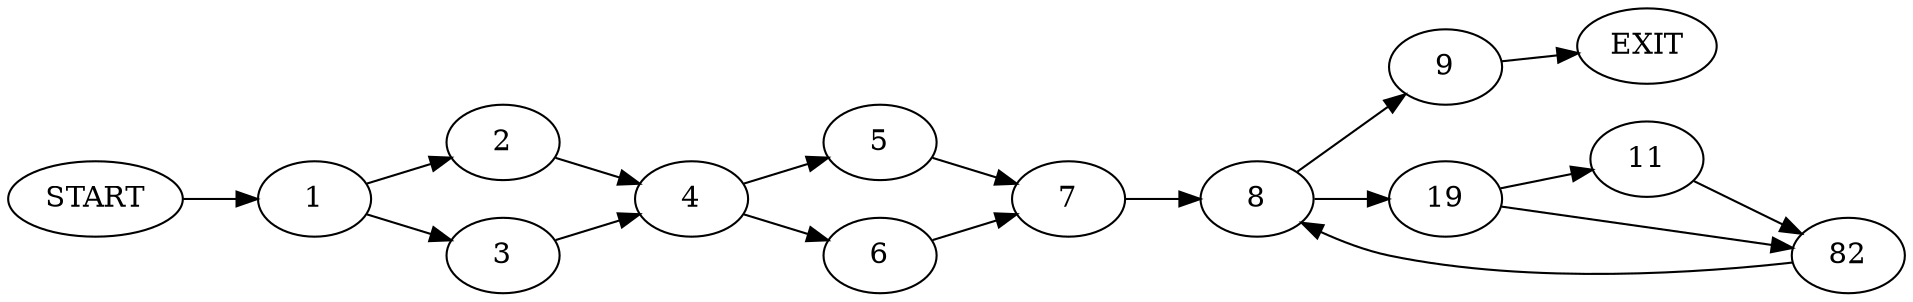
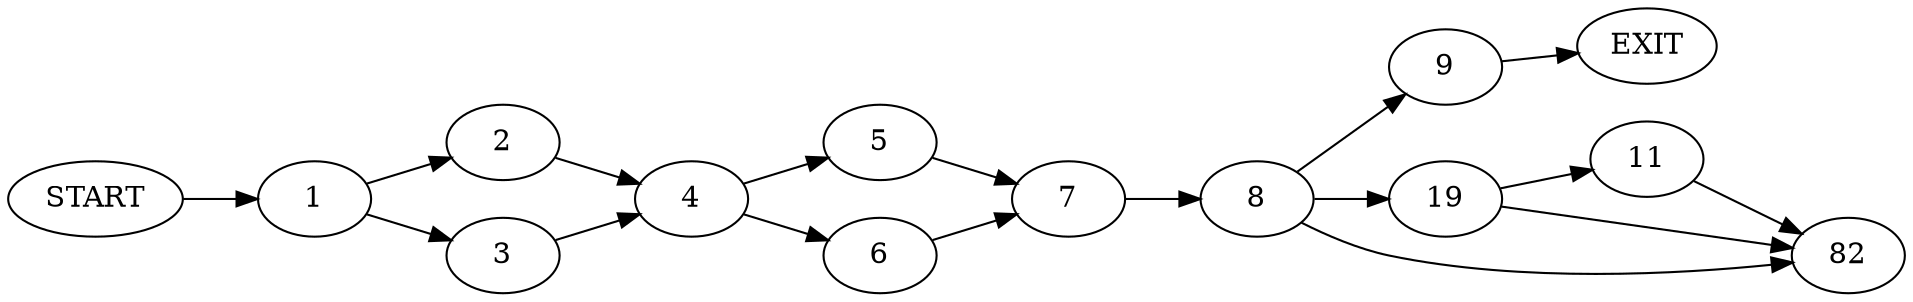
(1554, 273) -> (1533, 272)
